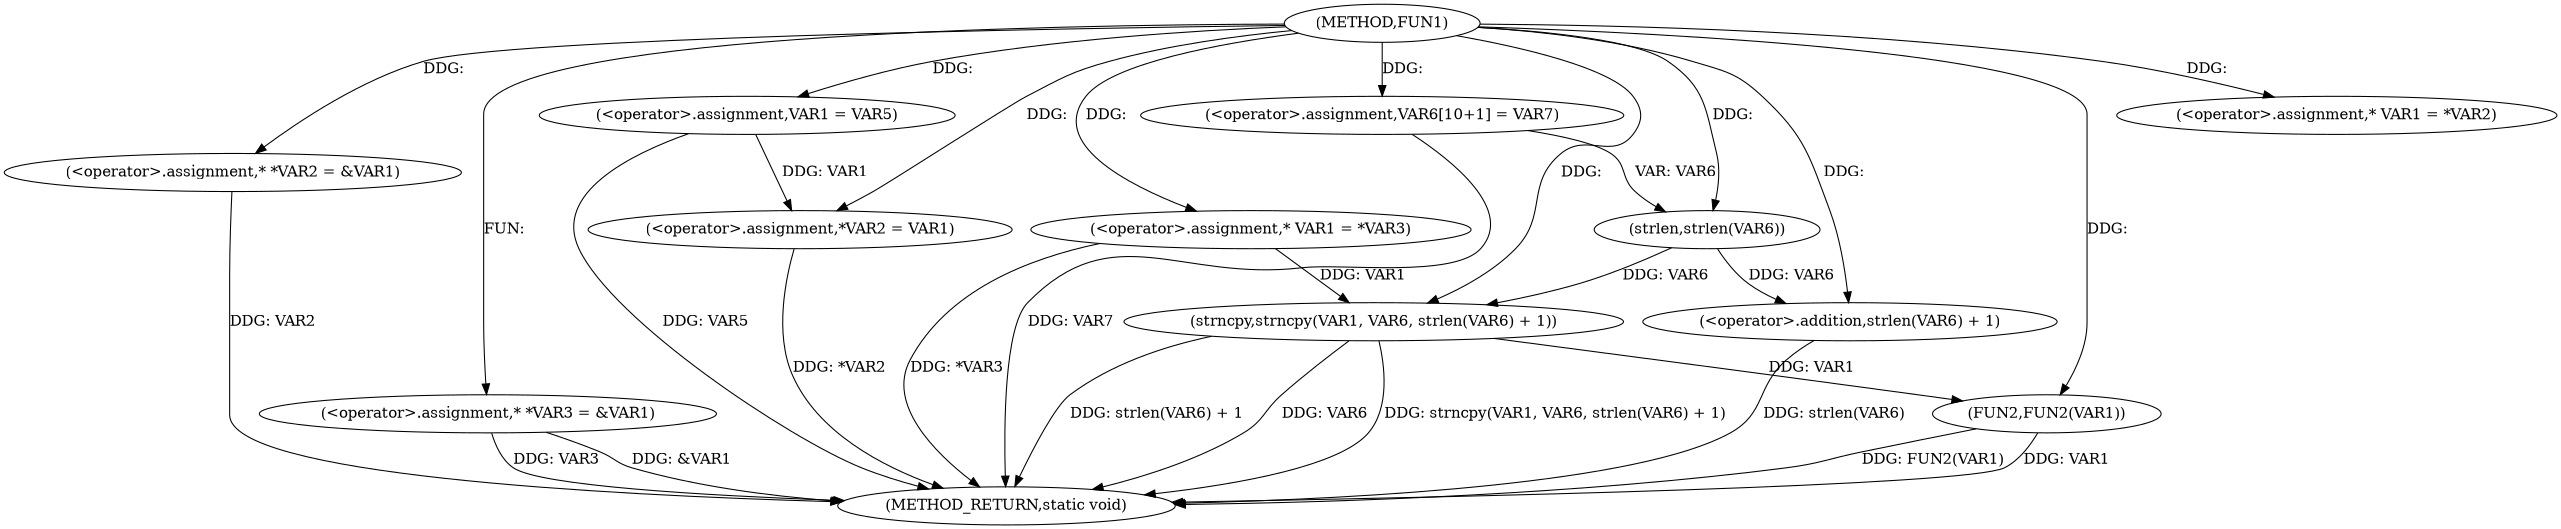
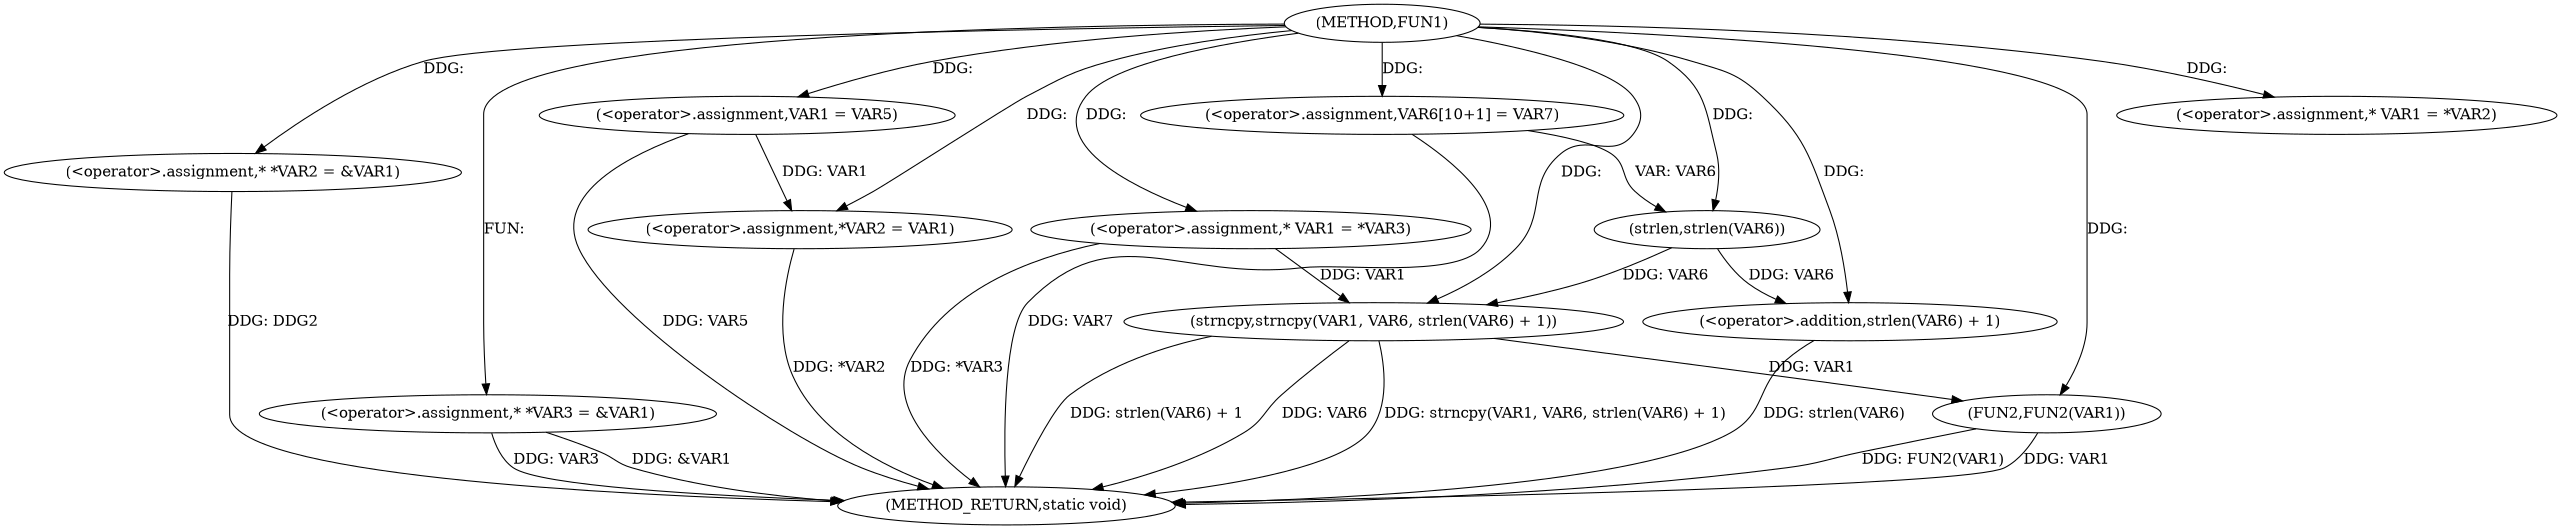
(273, 322) -> (273, 322)
